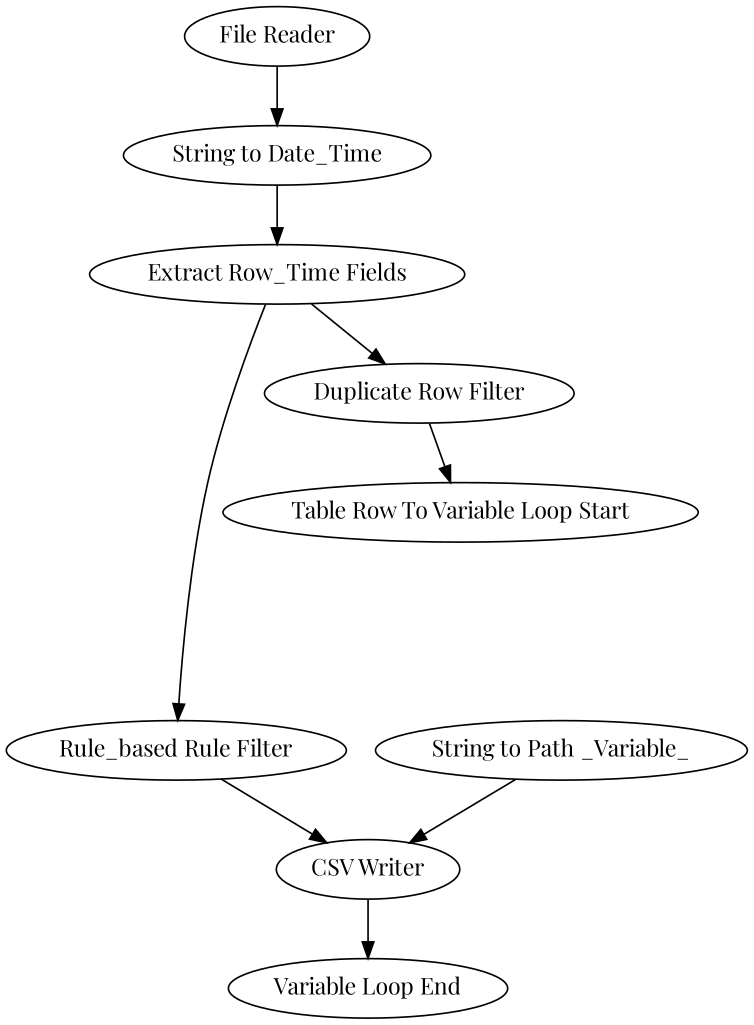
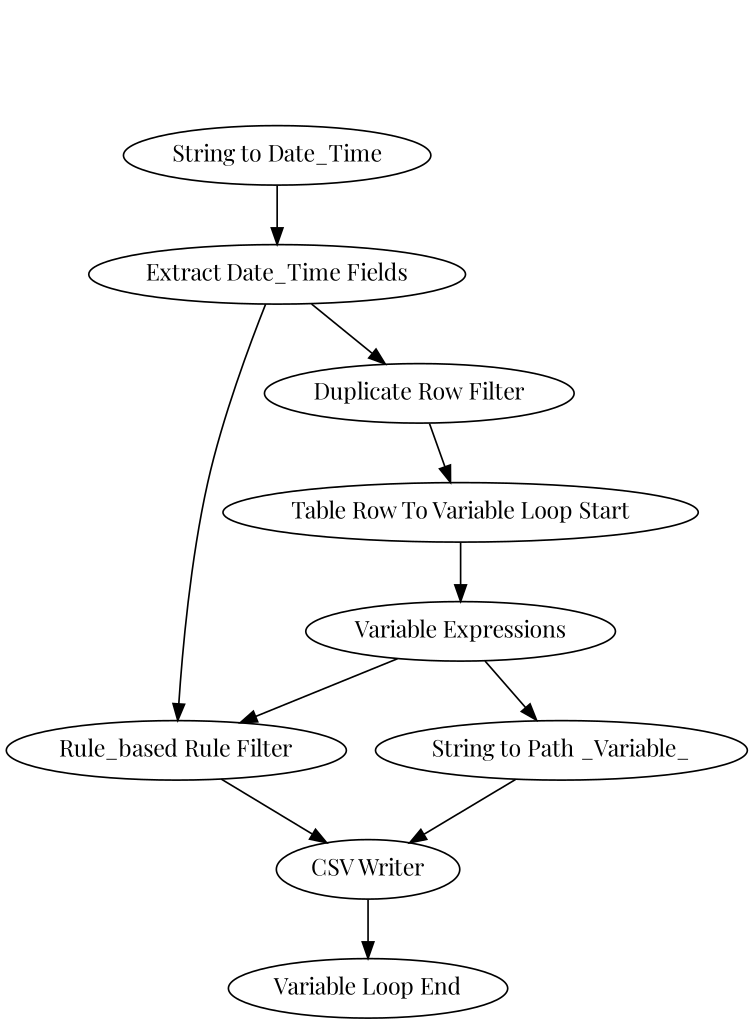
(277, 36) -> none
(277, 274) -> (277, 274)
none -> (461, 631)
